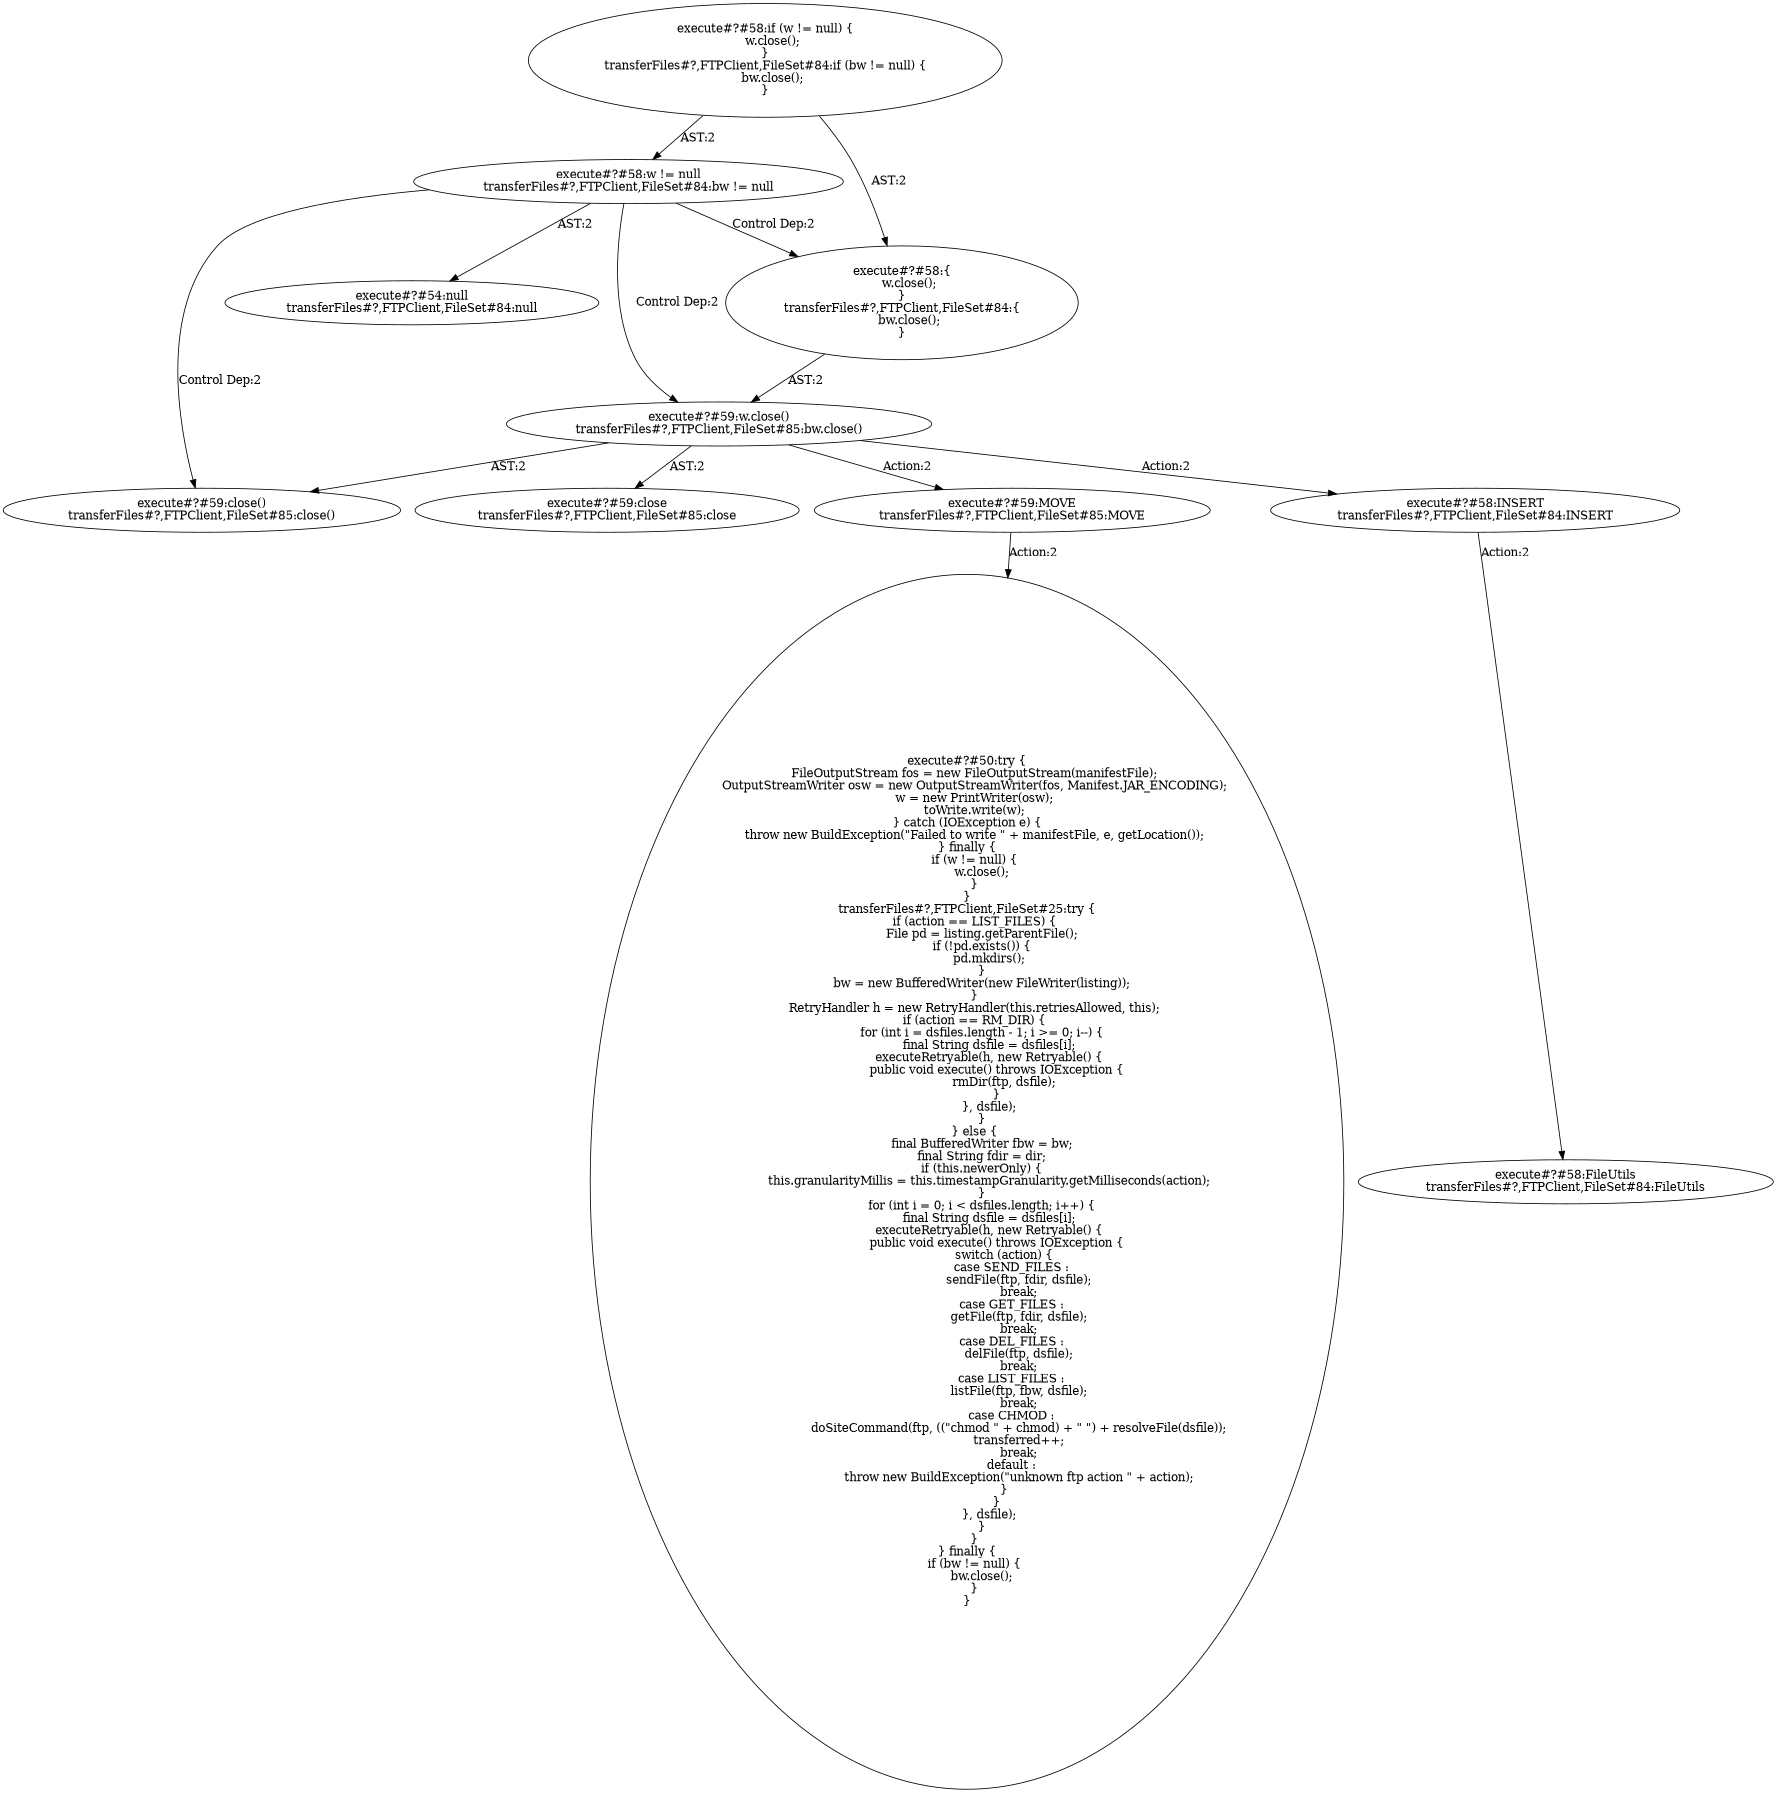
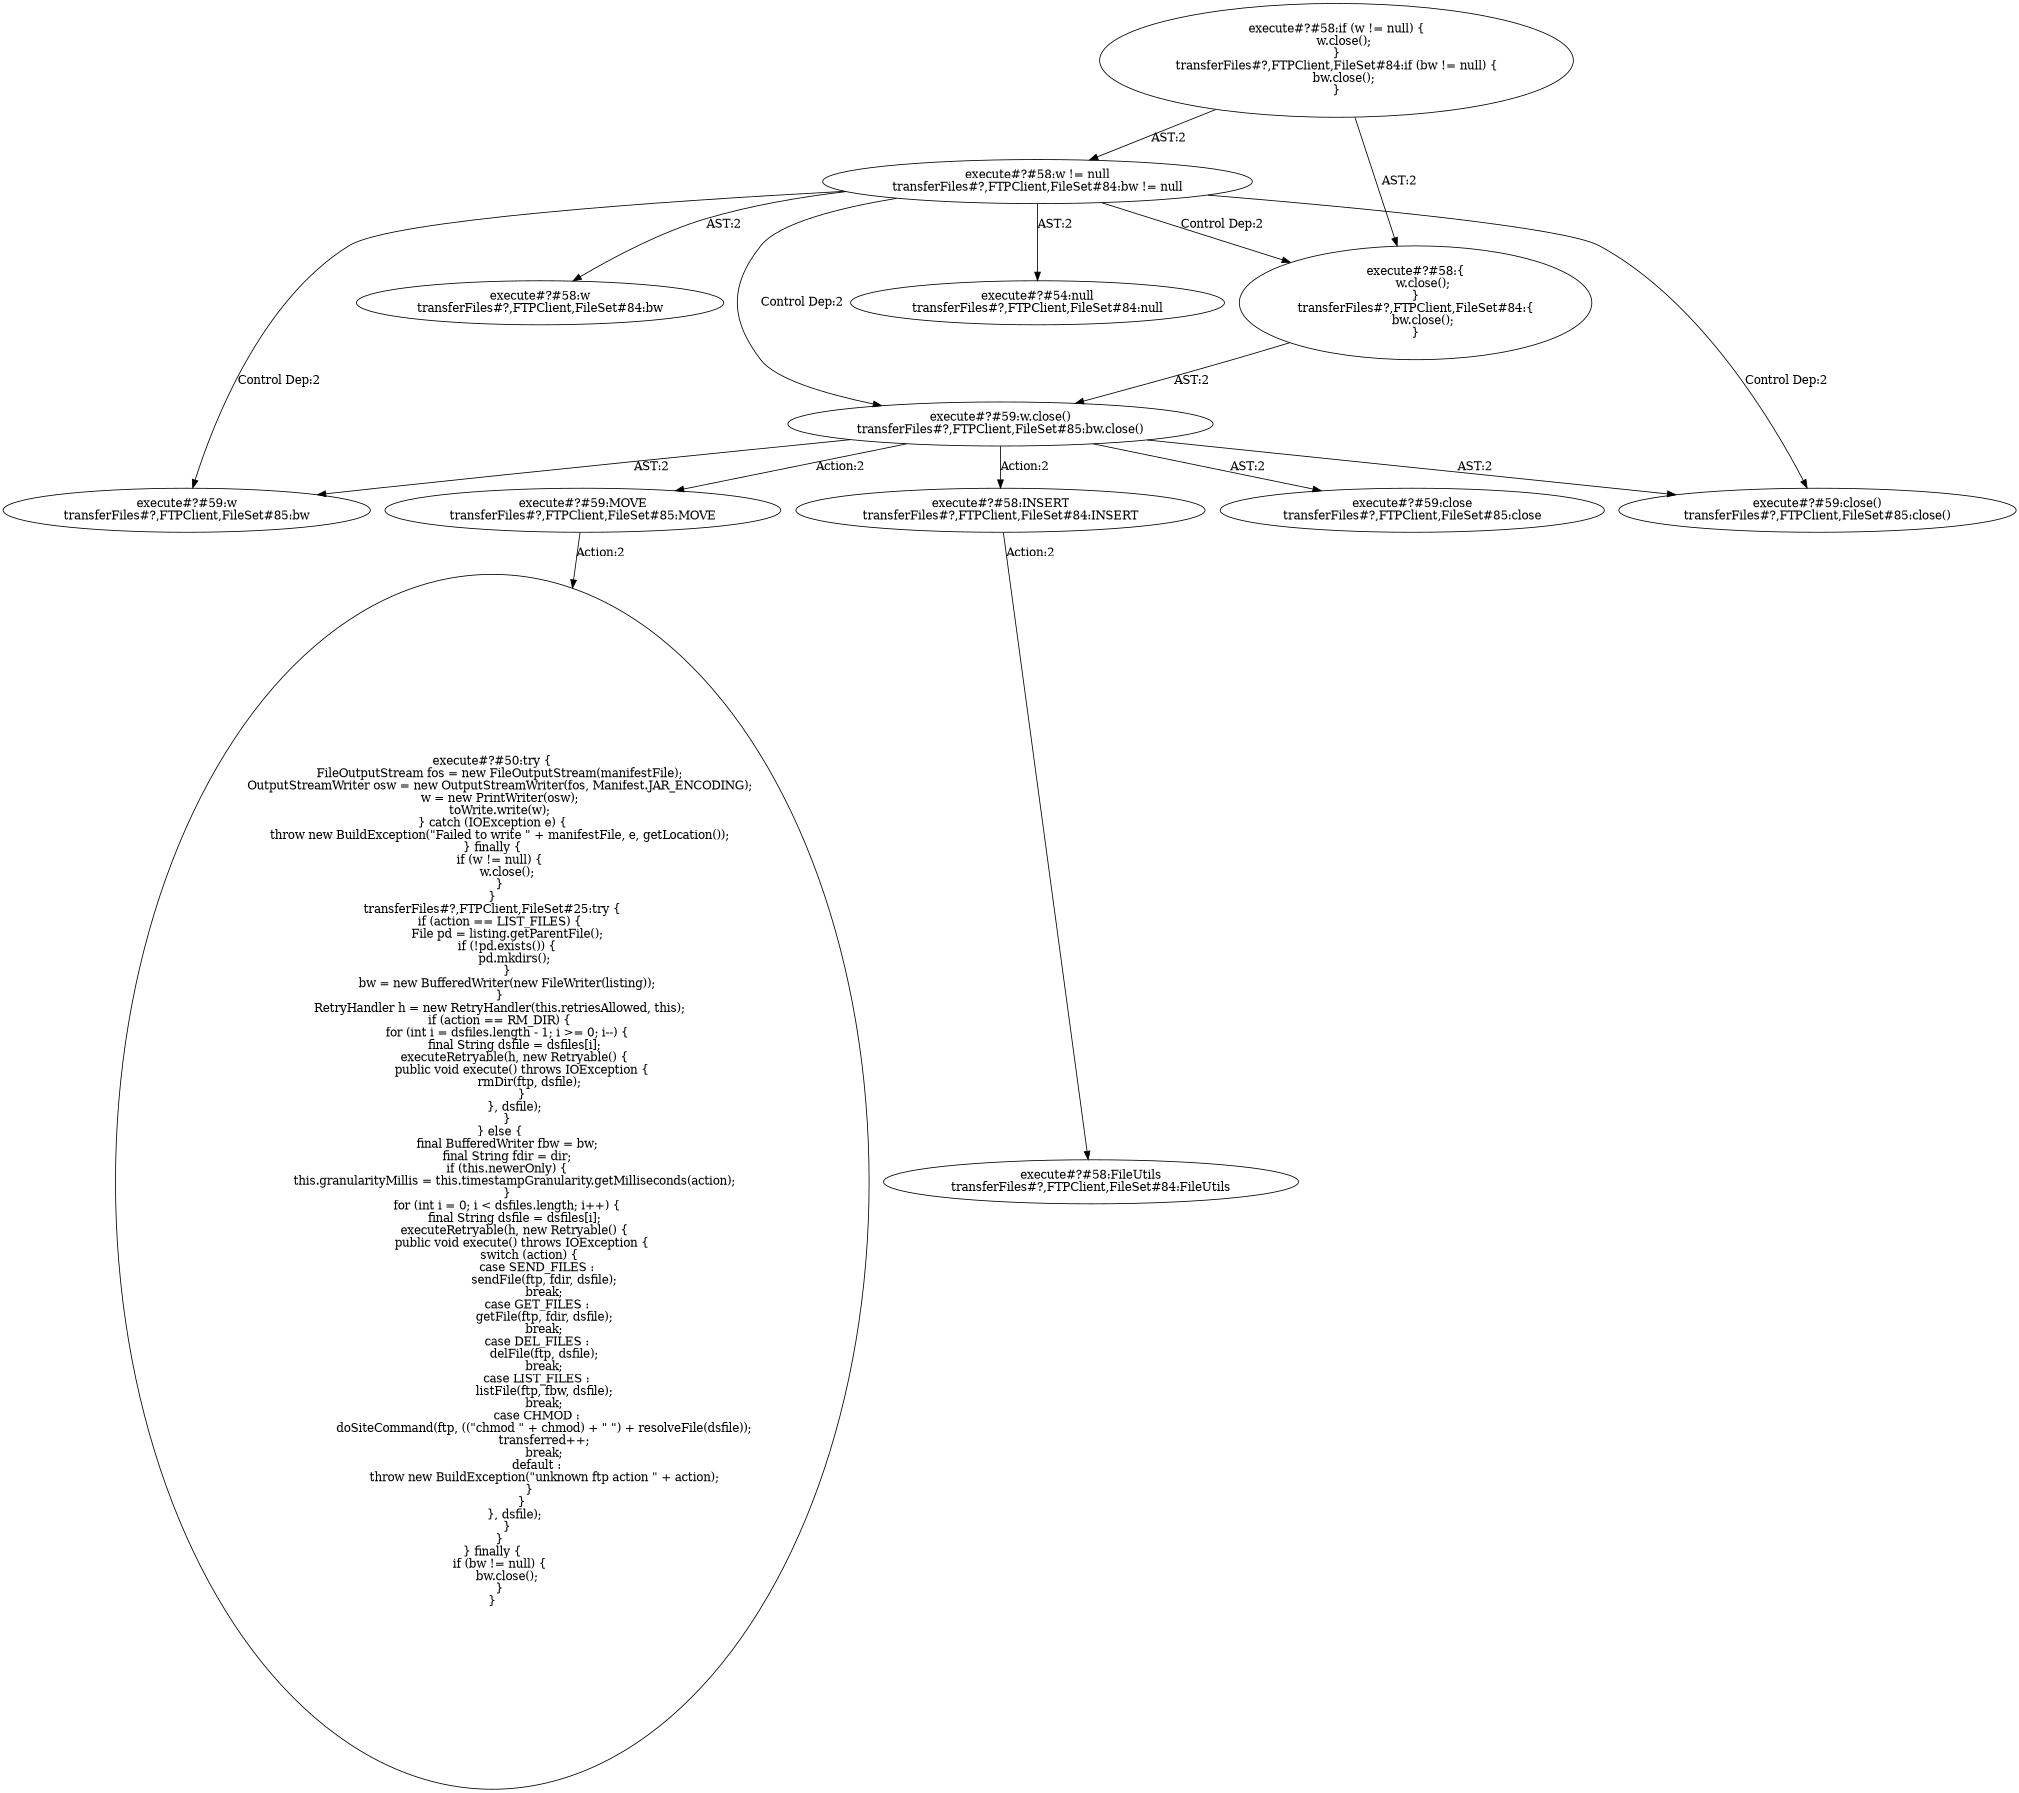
none -> (540, 303)
none -> (187, 510)
